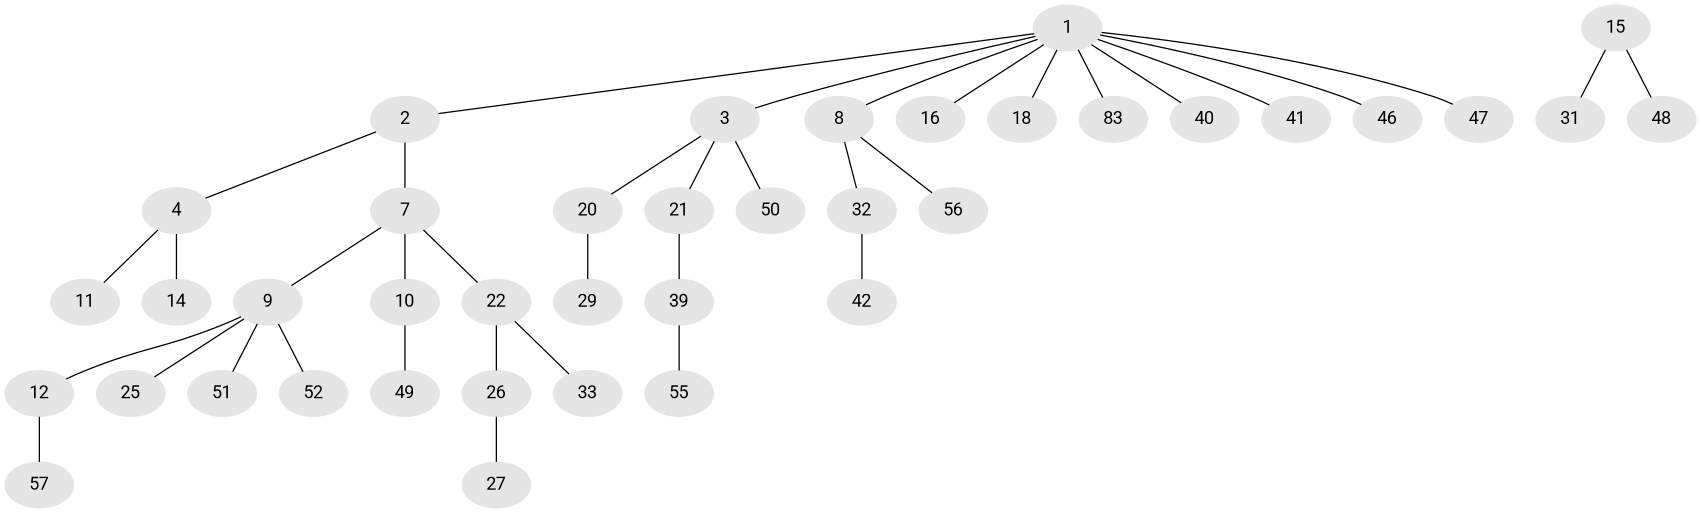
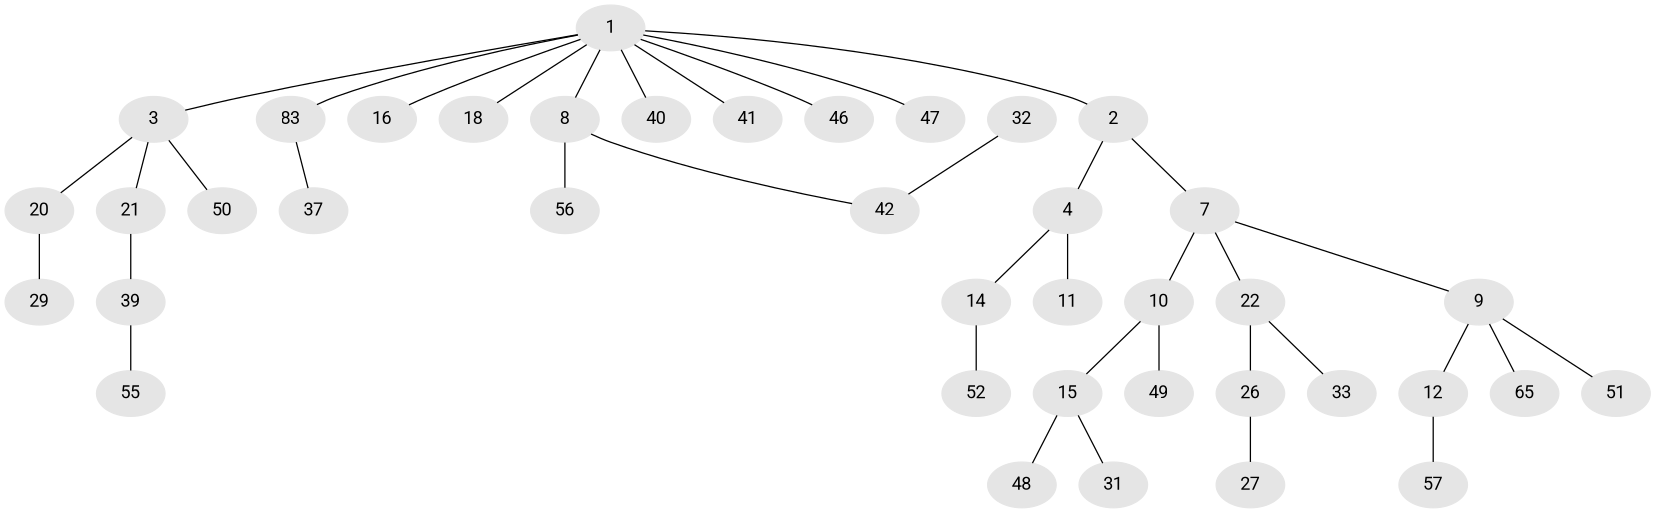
(851, 165) -> (720, 175)
none -> (314, 211)
(291, 348) -> (976, 348)
none -> (1113, 348)
(131, 394) -> (1525, 394)
